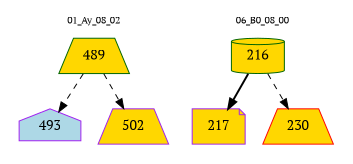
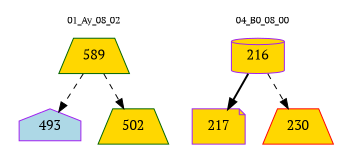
(263, 21) -> (263, 21)
(94, 56) -> (94, 56)
(258, 56) -> (258, 56)
(133, 126) -> (133, 126)
